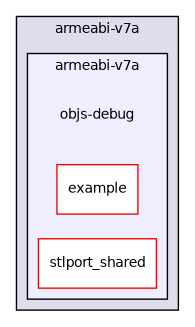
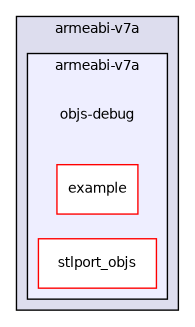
(97, 263) -> (97, 263)
